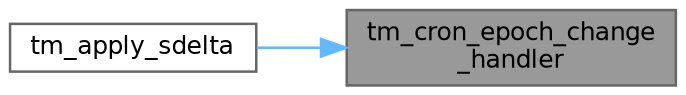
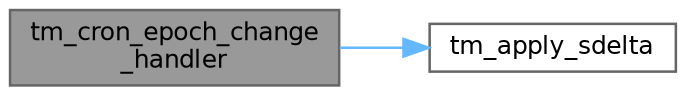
(289, 48) -> (371, 48)
